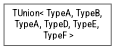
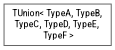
(58, 25) -> (58, 25)
